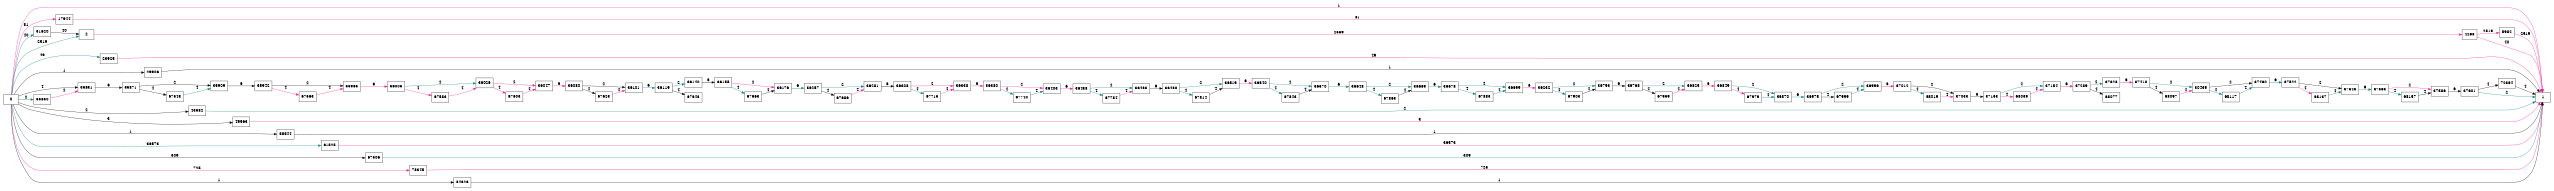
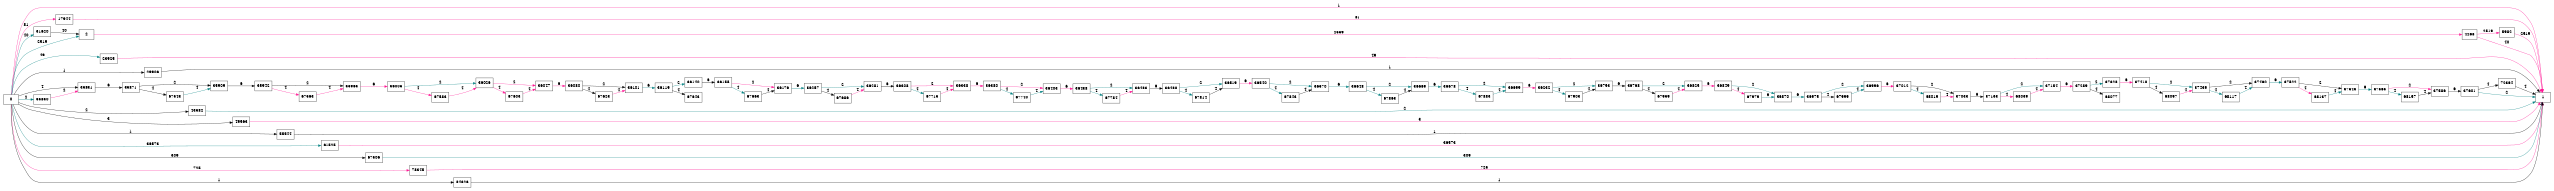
(2201, 88) -> (2201, 88)
(1768, 95) -> (1768, 95)
